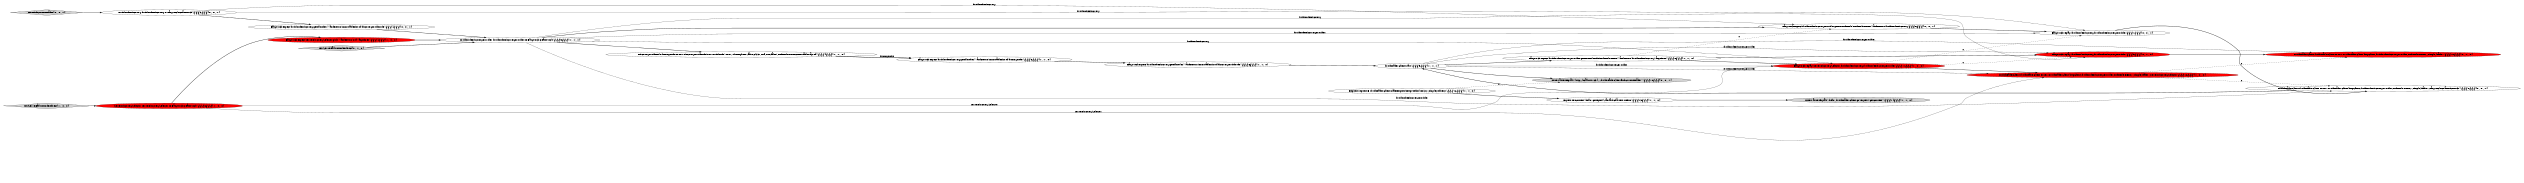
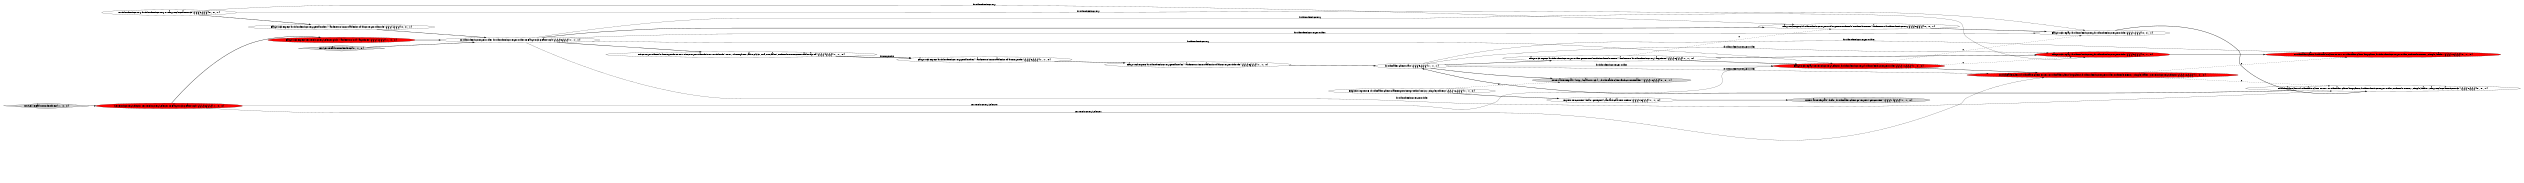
(47, 13) -> none
